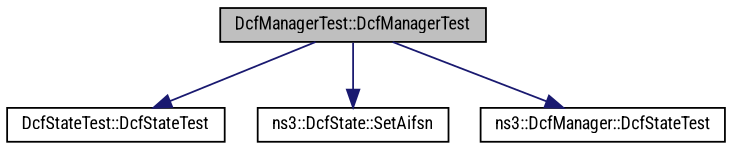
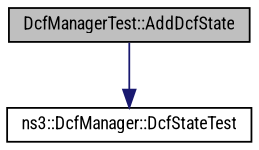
(353, 25) -> (129, 25)
(116, 125) -> none
(353, 125) -> none
